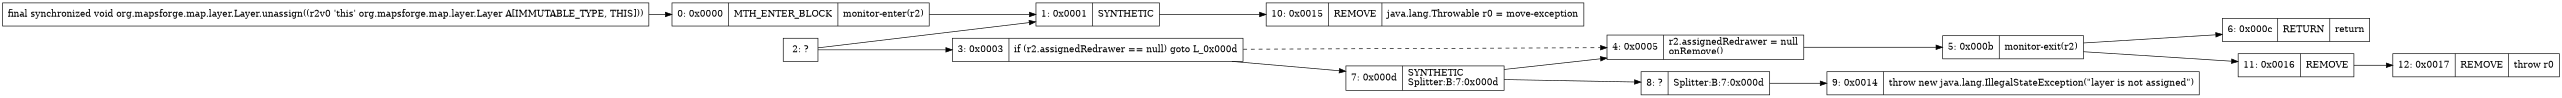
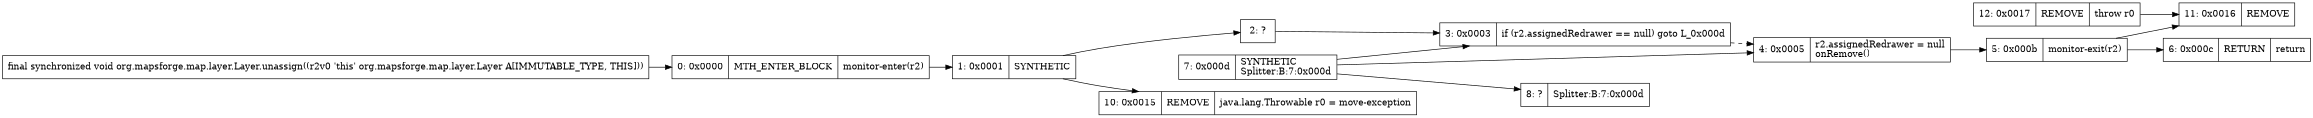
(924, 35) -> (1148, 42)
(2370, 65) -> (2156, 14)
(1286, 66) -> (1400, 53)
(2013, 83) -> none
